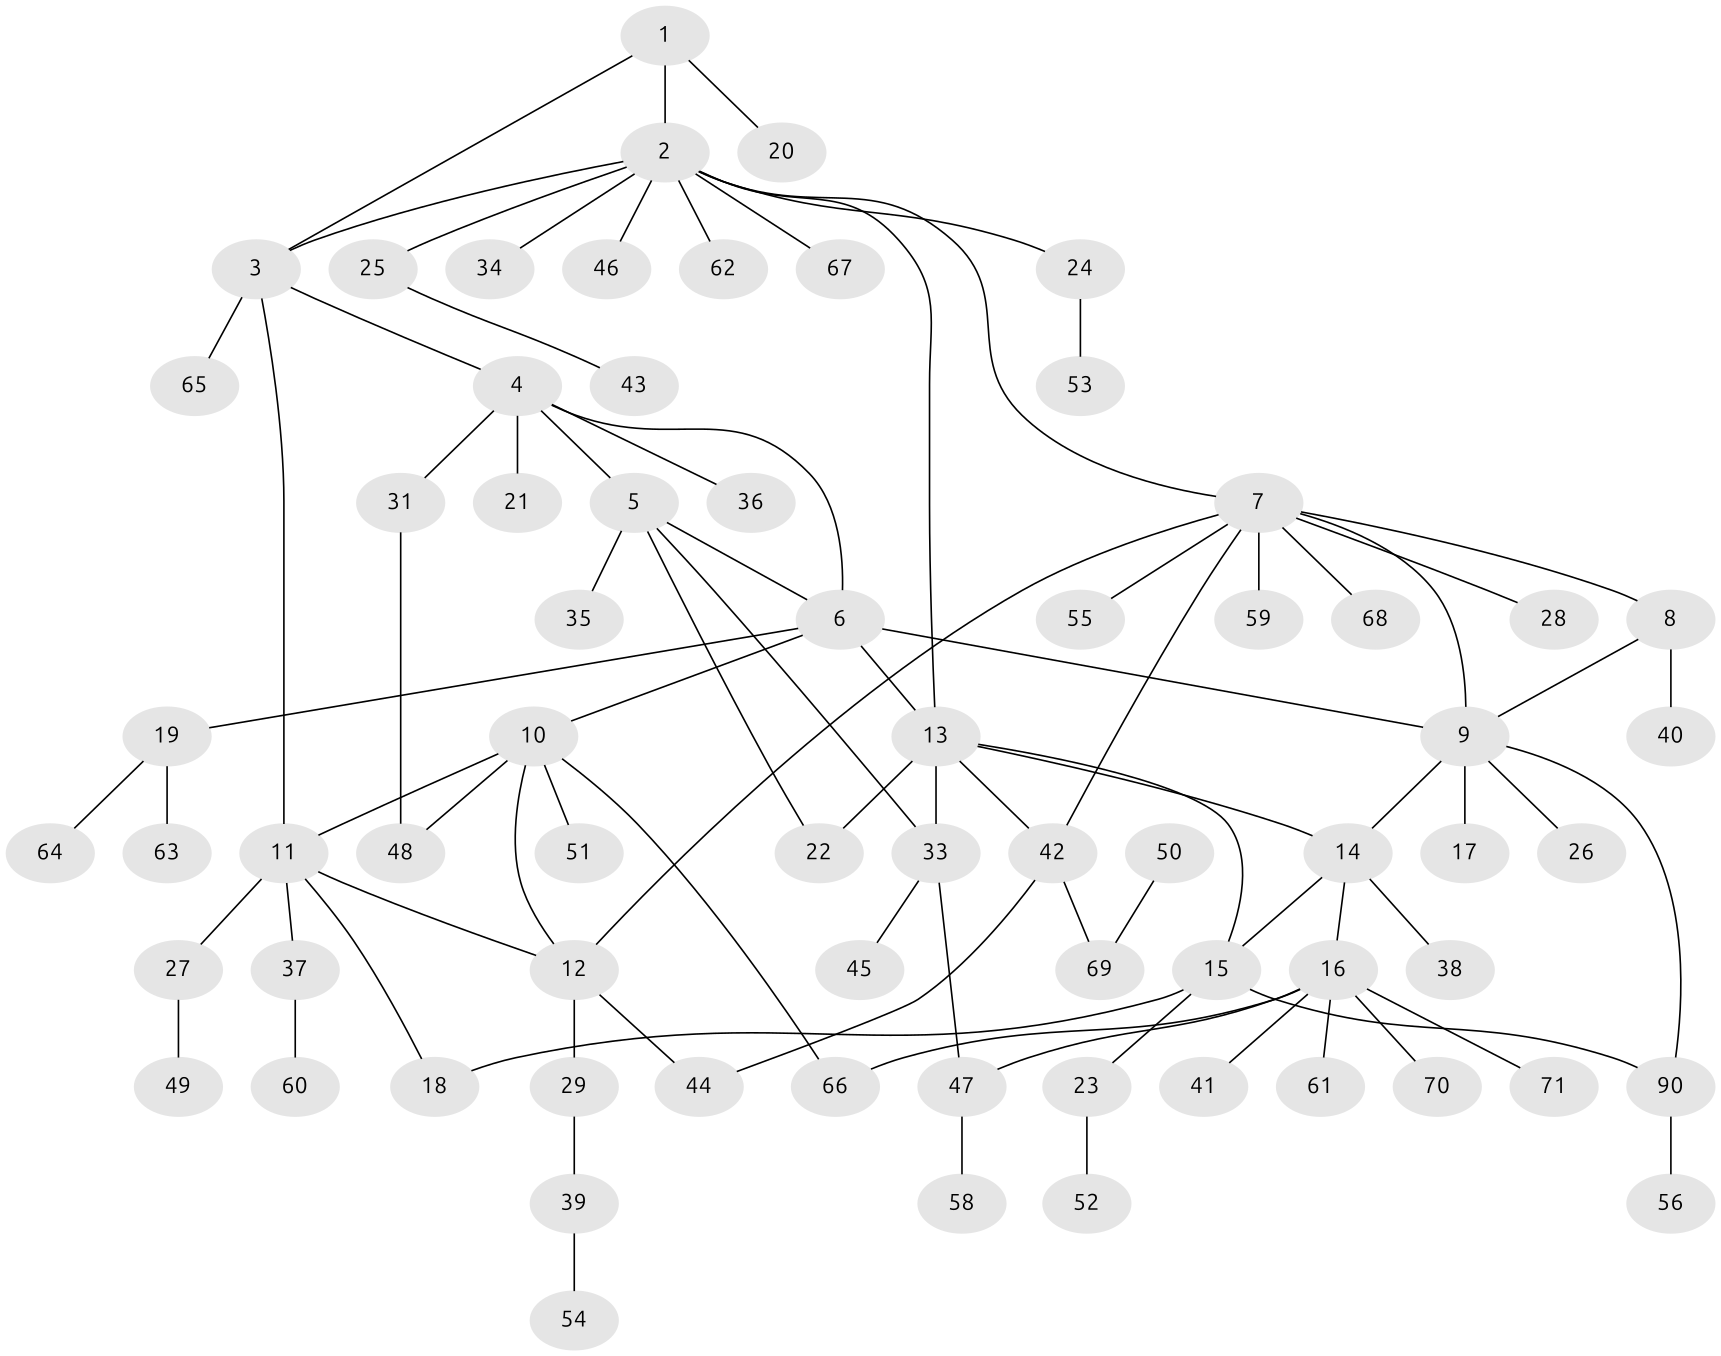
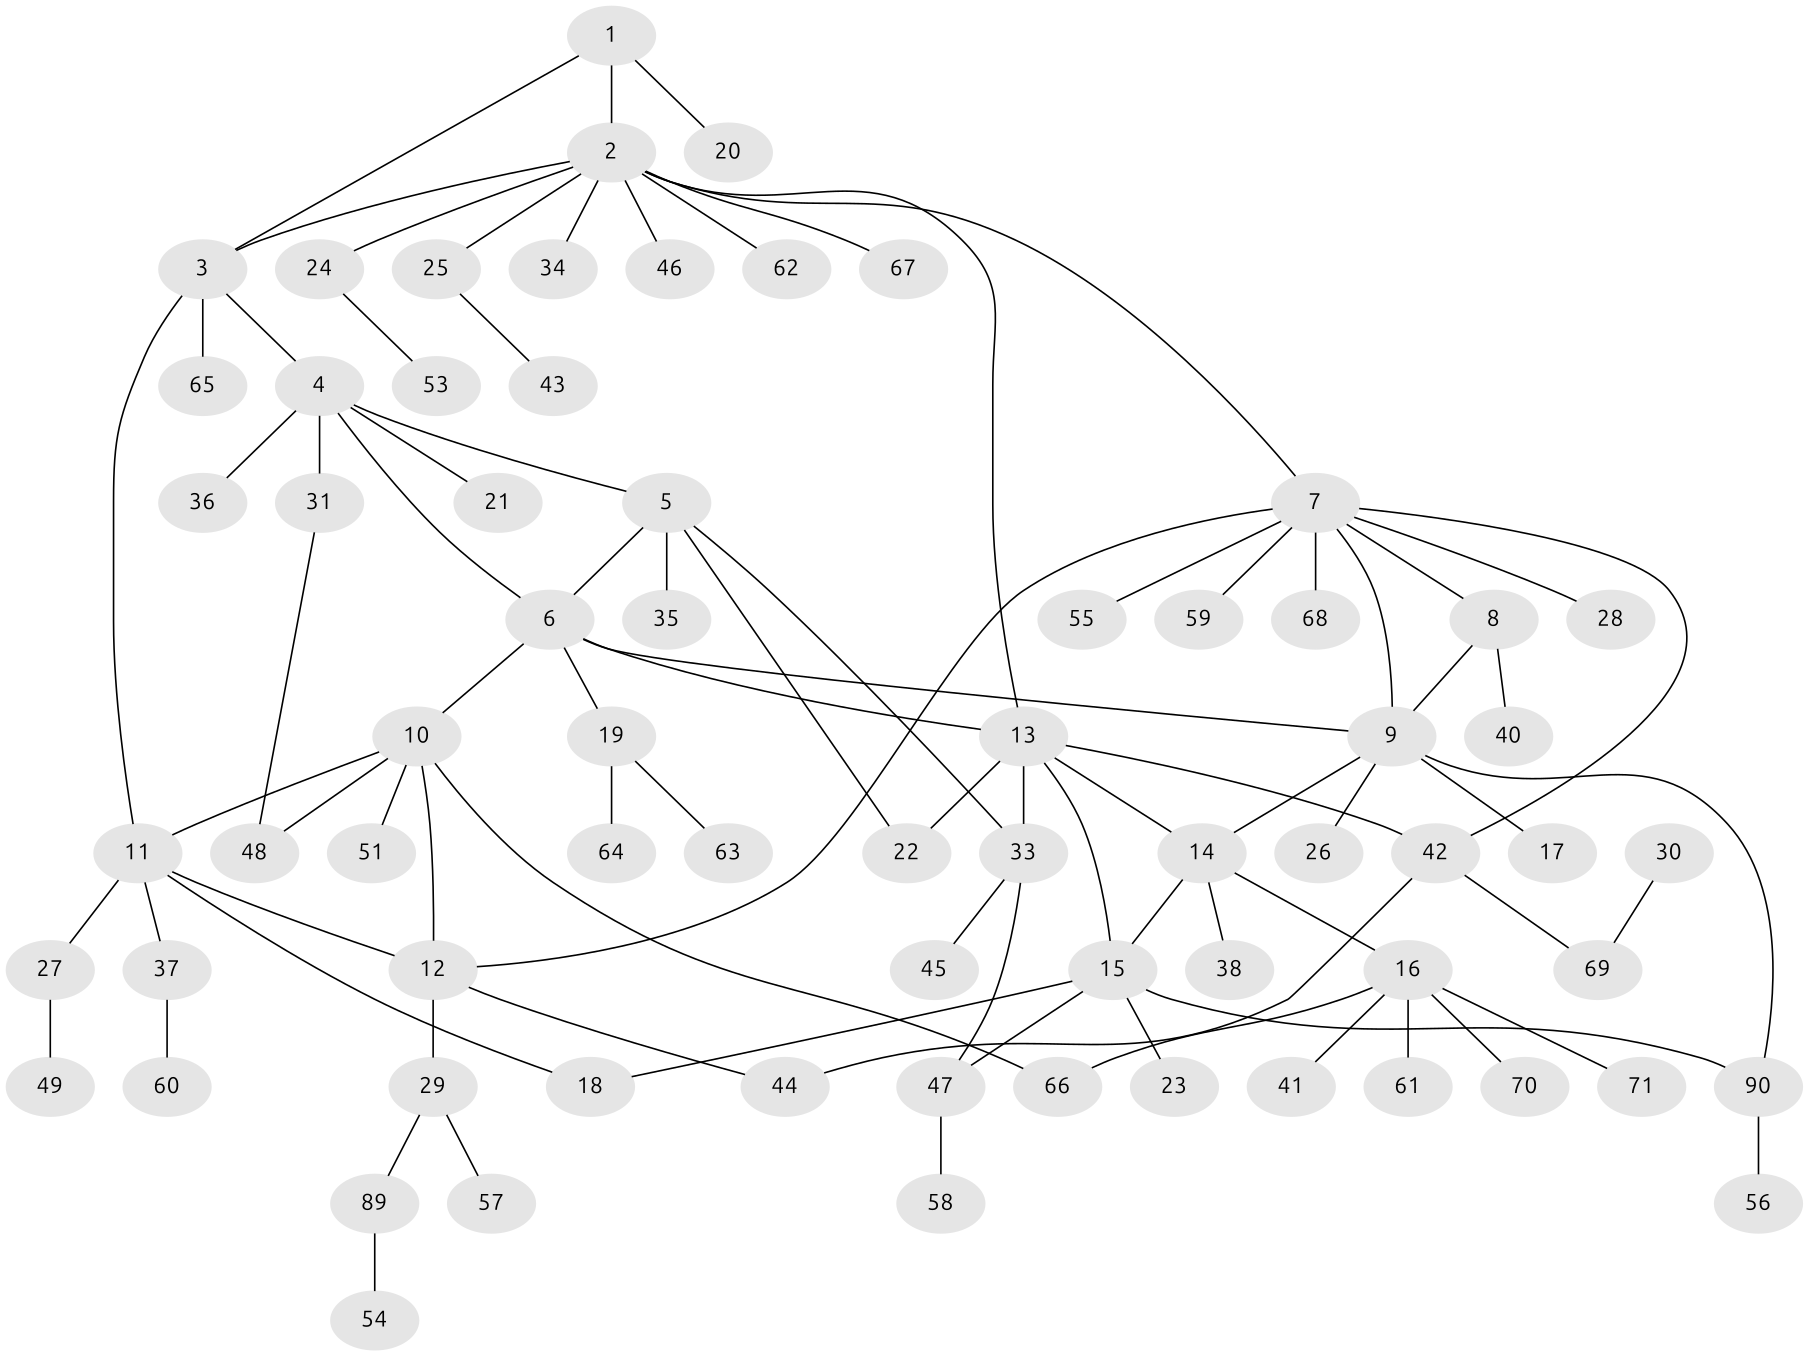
(1170, 853) -> (1669, 853)
(1095, 1040) -> (1027, 1028)
none -> (492, 1204)
(574, 1204) -> (375, 1204)
(1087, 1204) -> none
